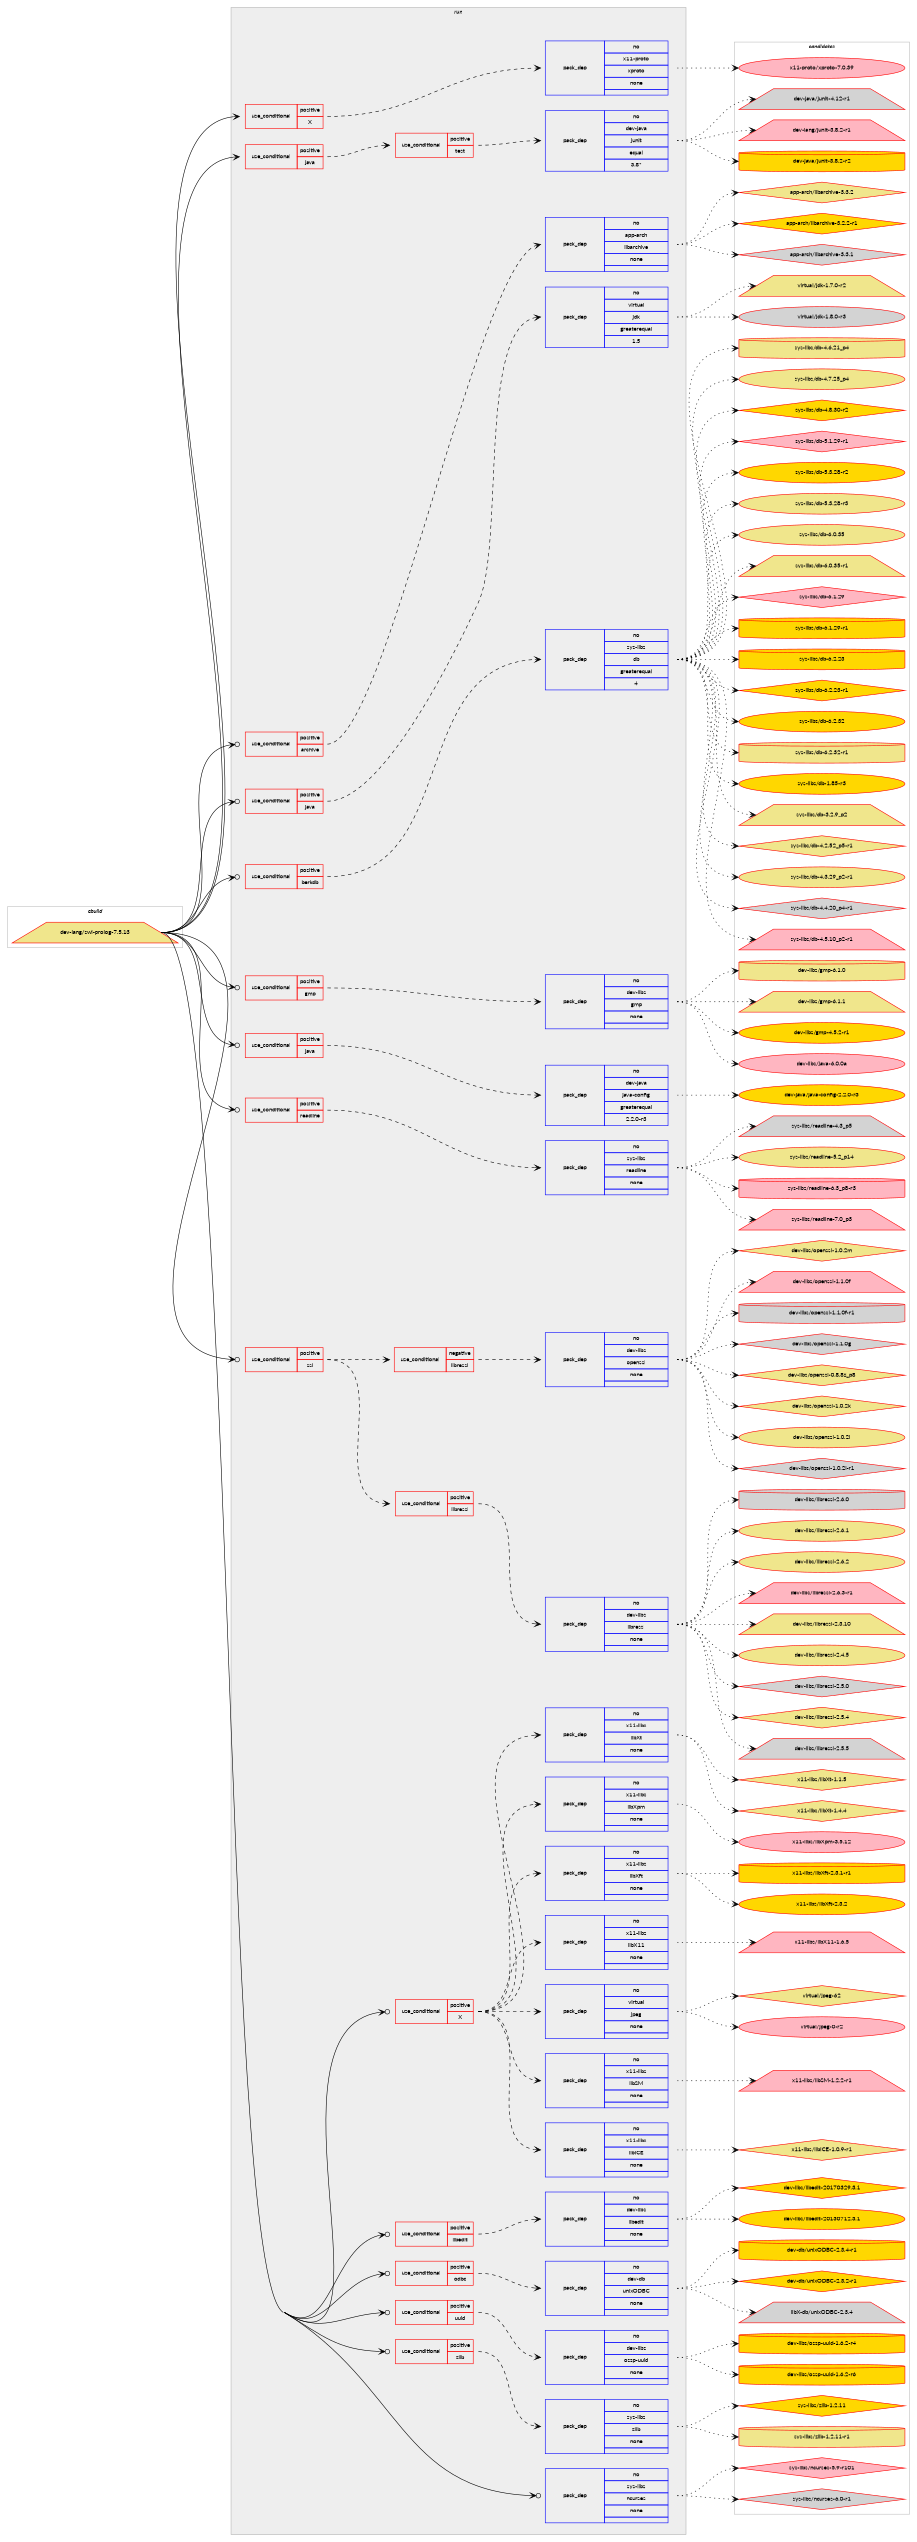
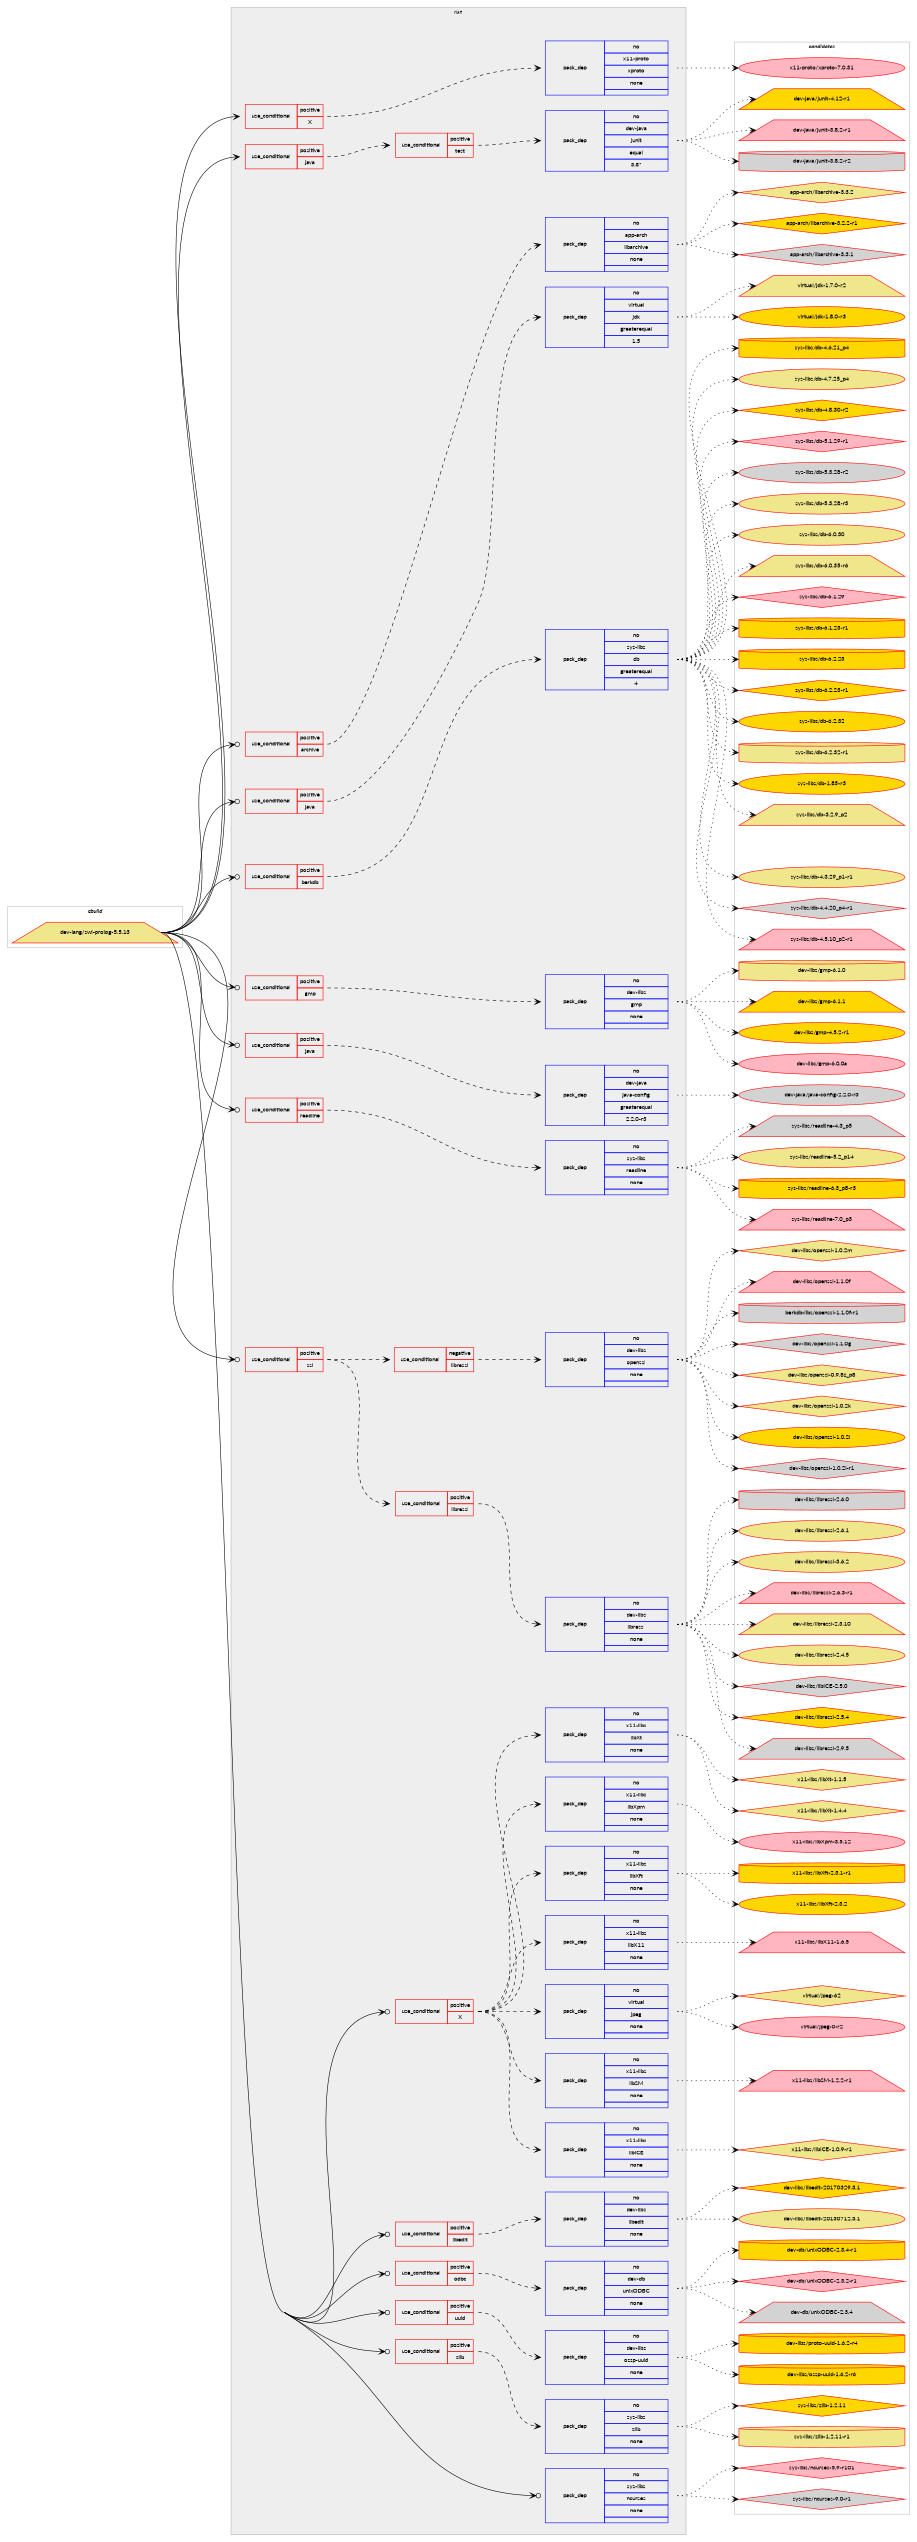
(822, 68) -> (822, 68)
(822, 99) -> (822, 99)
(822, 130) -> (822, 130)
(822, 161) -> (822, 161)
(822, 317) -> (822, 317)
(822, 348) -> (822, 348)
(822, 473) -> (822, 473)
(822, 535) -> (822, 535)
(822, 566) -> (822, 566)
(822, 628) -> (822, 628)
(822, 846) -> none
(822, 877) -> (822, 877)
(95, 933) -> (95, 933)
(822, 1002) -> (822, 1002)
(822, 1064) -> (822, 1064)
(822, 1095) -> (822, 1095)
(822, 1189) -> (822, 1189)
(822, 1313) -> (822, 1313)
(822, 1375) -> (822, 1375)
(822, 1438) -> (822, 1438)
(822, 1562) -> (822, 1562)
(822, 1687) -> (822, 1687)
(822, 1718) -> (822, 1718)
(822, 1749) -> (822, 1749)
(822, 2219) -> (822, 2219)
(822, 2281) -> (822, 2281)
(822, 2312) -> (822, 2312)
(822, 2344) -> (822, 2344)
(822, 2499) -> (822, 2499)
